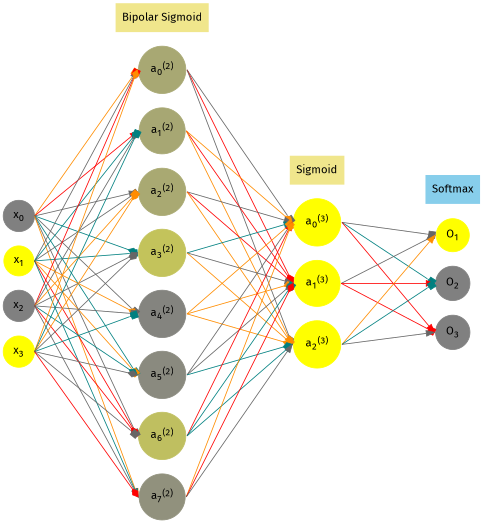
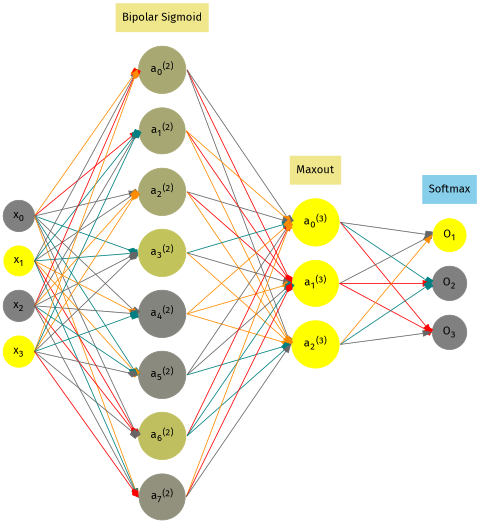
(317, 170) -> (315, 170)
